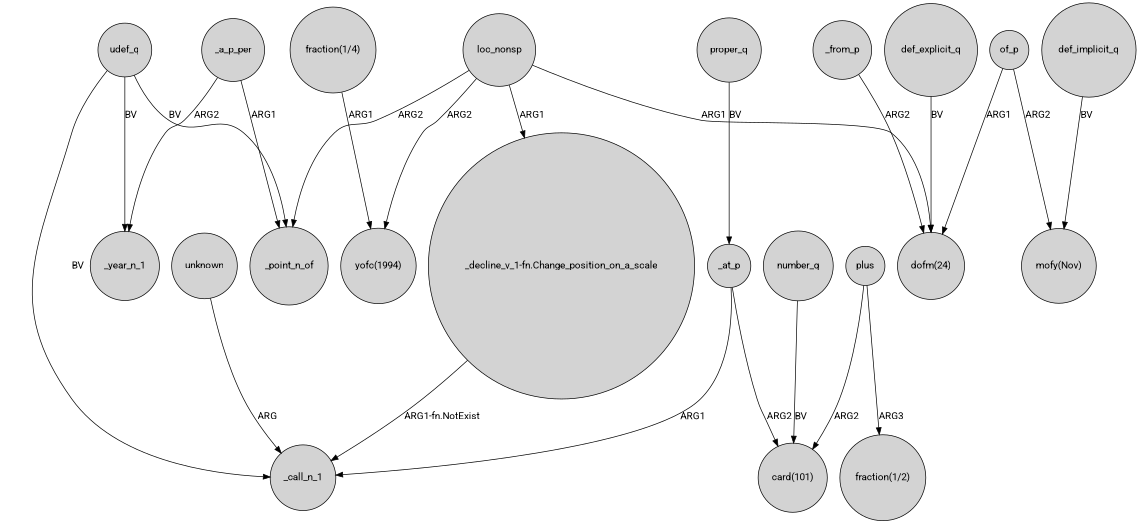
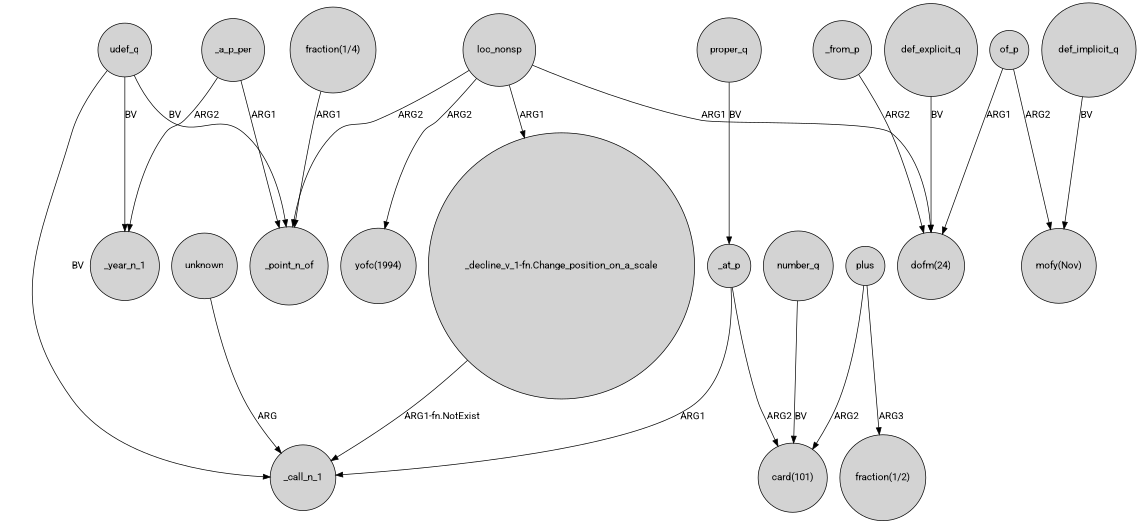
(356, 157) -> (307, 155)
